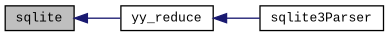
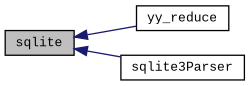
(243, 18) -> (104, 54)
